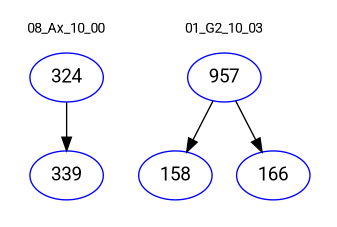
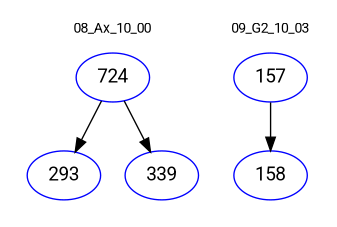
(224, 29) -> (271, 29)
(67, 78) -> (113, 78)
(224, 78) -> (271, 78)
none -> (64, 175)
(273, 175) -> none
